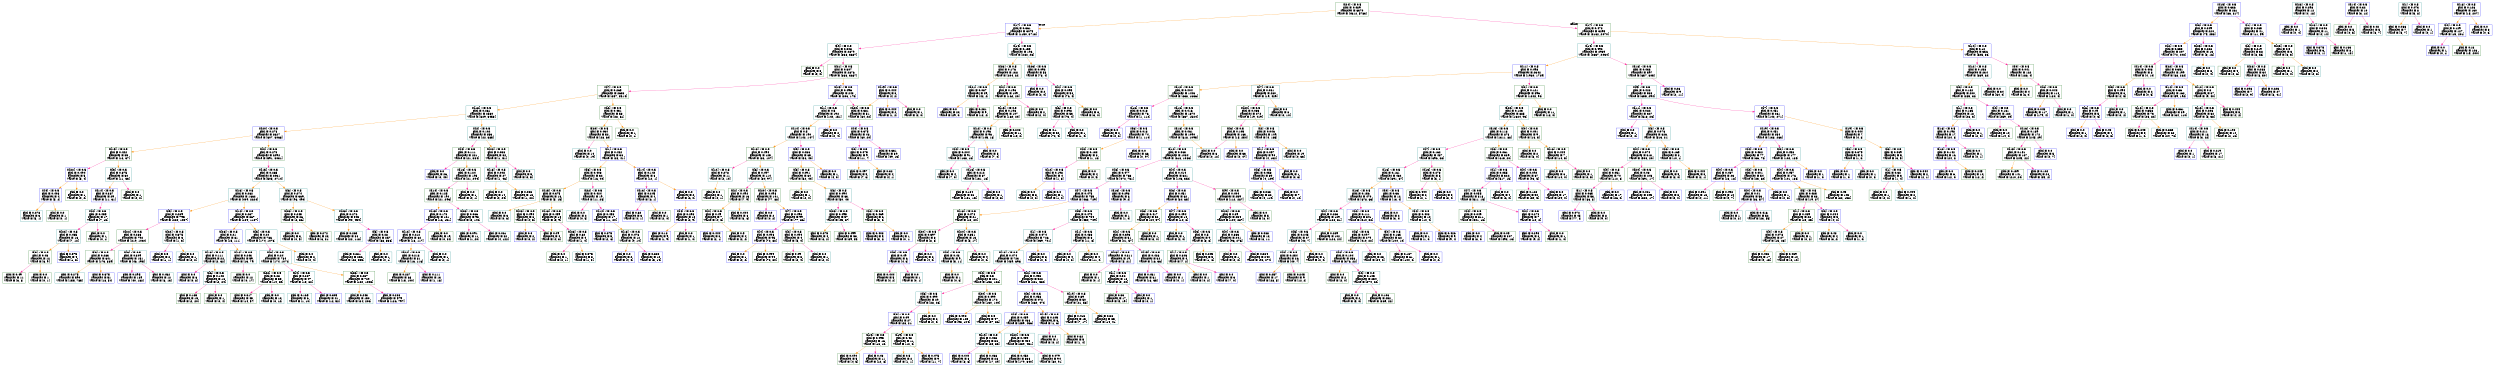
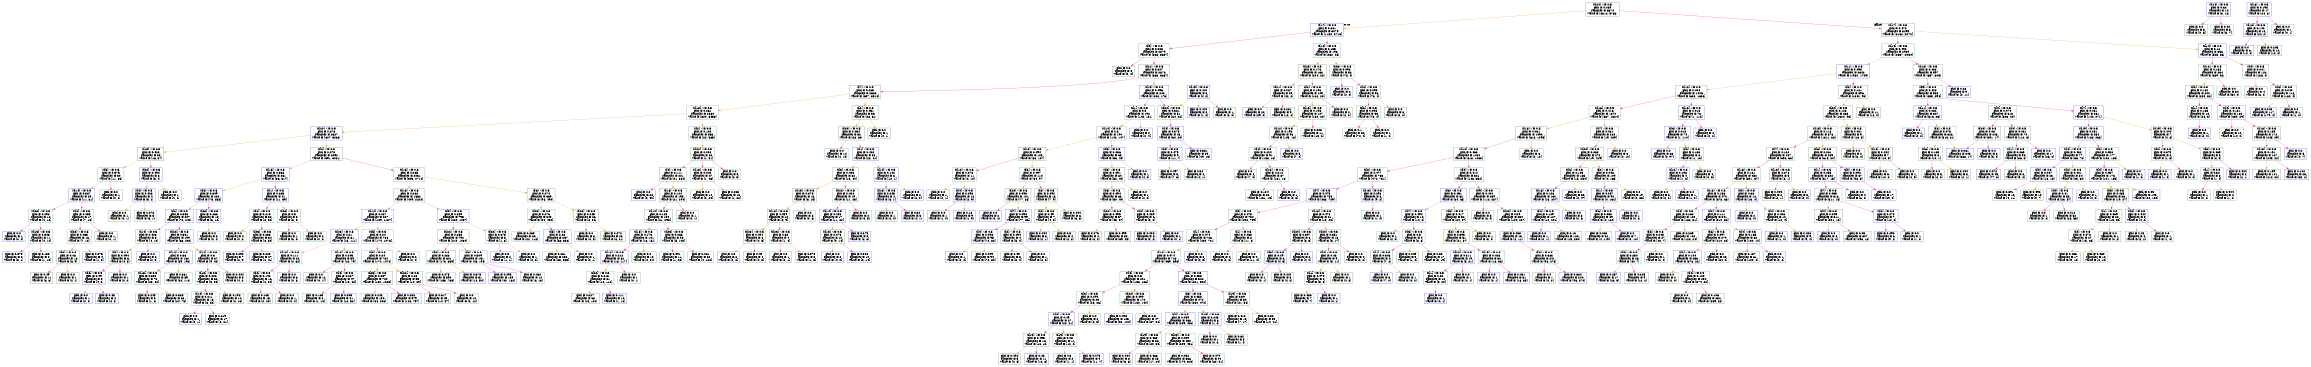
none -> (1605, 122)
(1956, 122) -> none
(475, 143) -> (689, 164)
(1649, 143) -> (1951, 144)
(1222, 144) -> (1561, 184)
none -> (301, 164)
(1612, 185) -> (2031, 144)
(1529, 195) -> none
(1839, 195) -> (2146, 195)
(686, 204) -> (964, 184)
none -> (62, 205)
(1230, 225) -> (1526, 246)
(551, 226) -> (767, 226)
(366, 247) -> (557, 247)
(1120, 257) -> (1462, 257)
(215, 267) -> (277, 267)
(288, 267) -> (344, 267)
none -> (1323, 267)
(1117, 288) -> (1424, 247)
